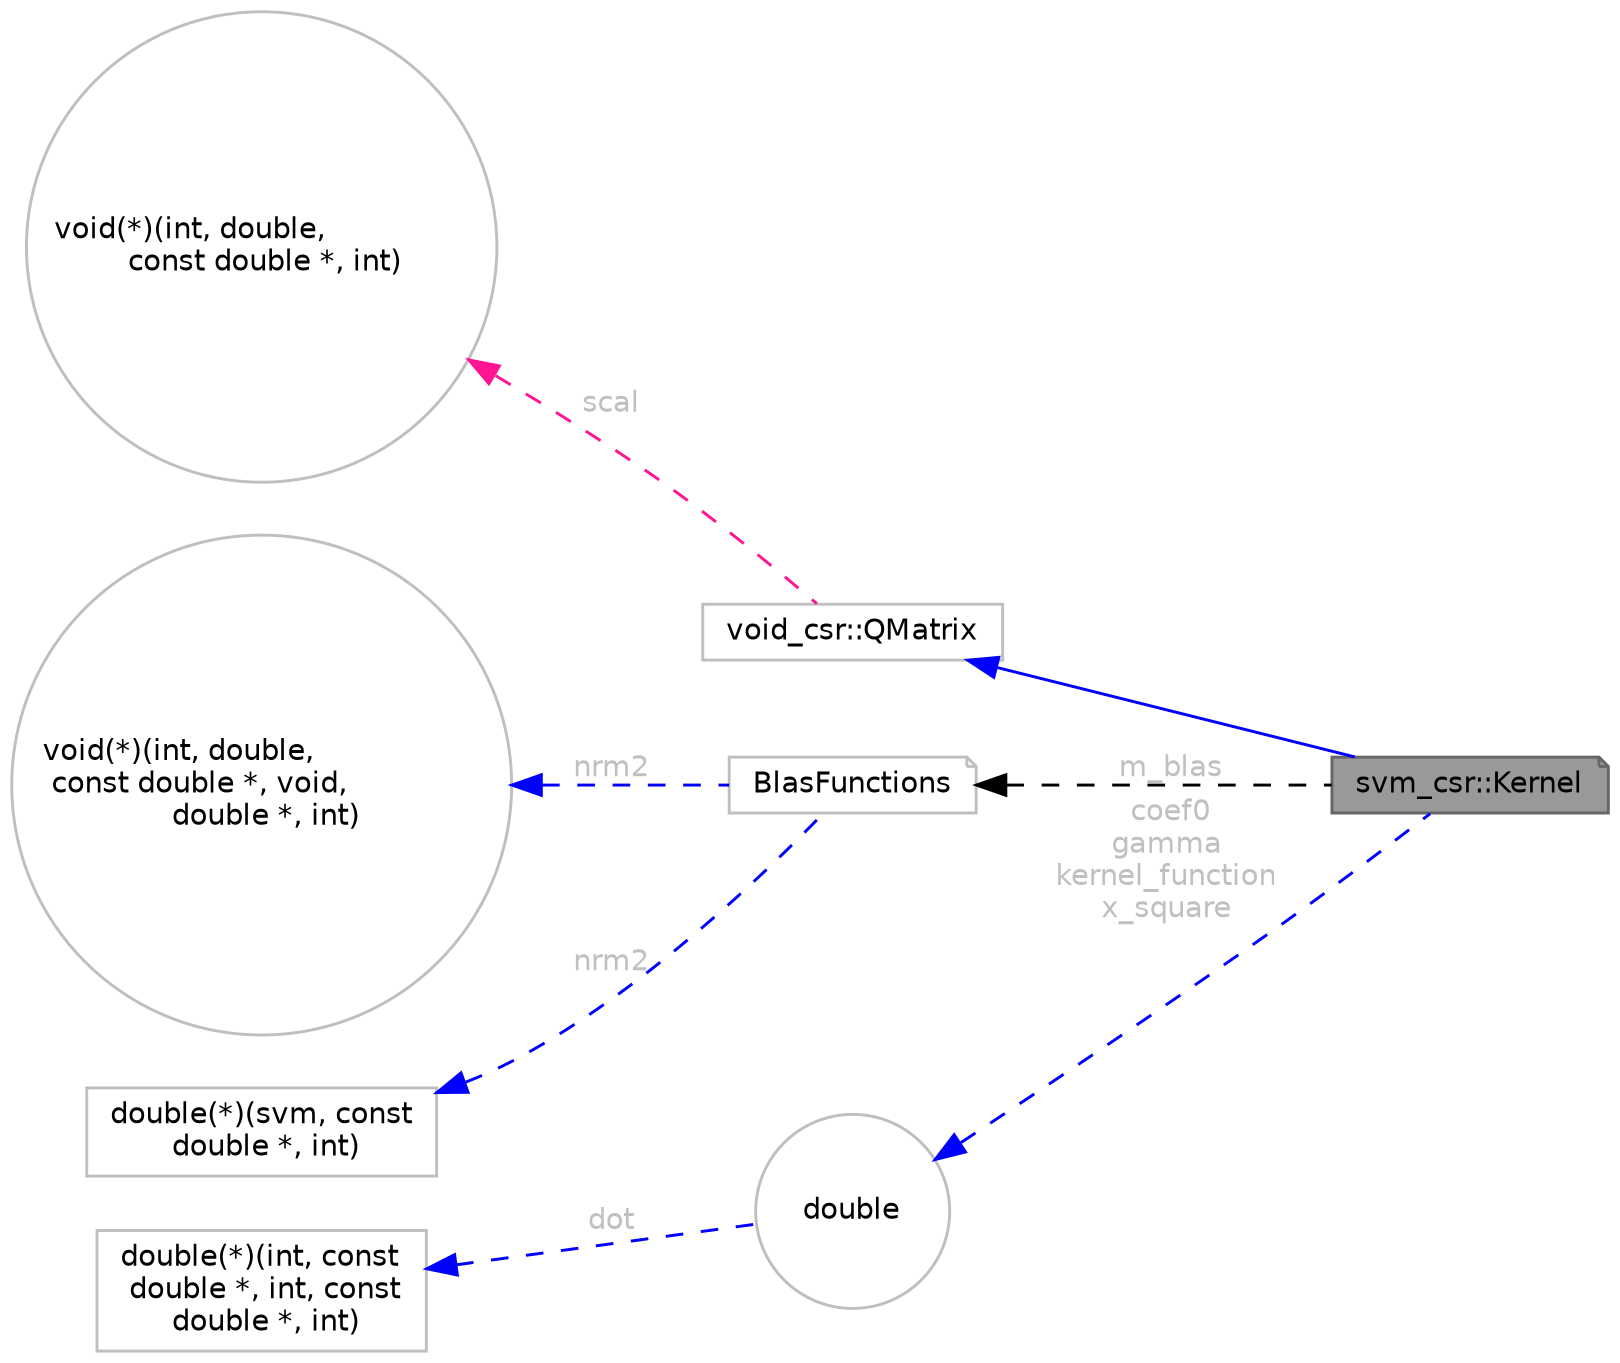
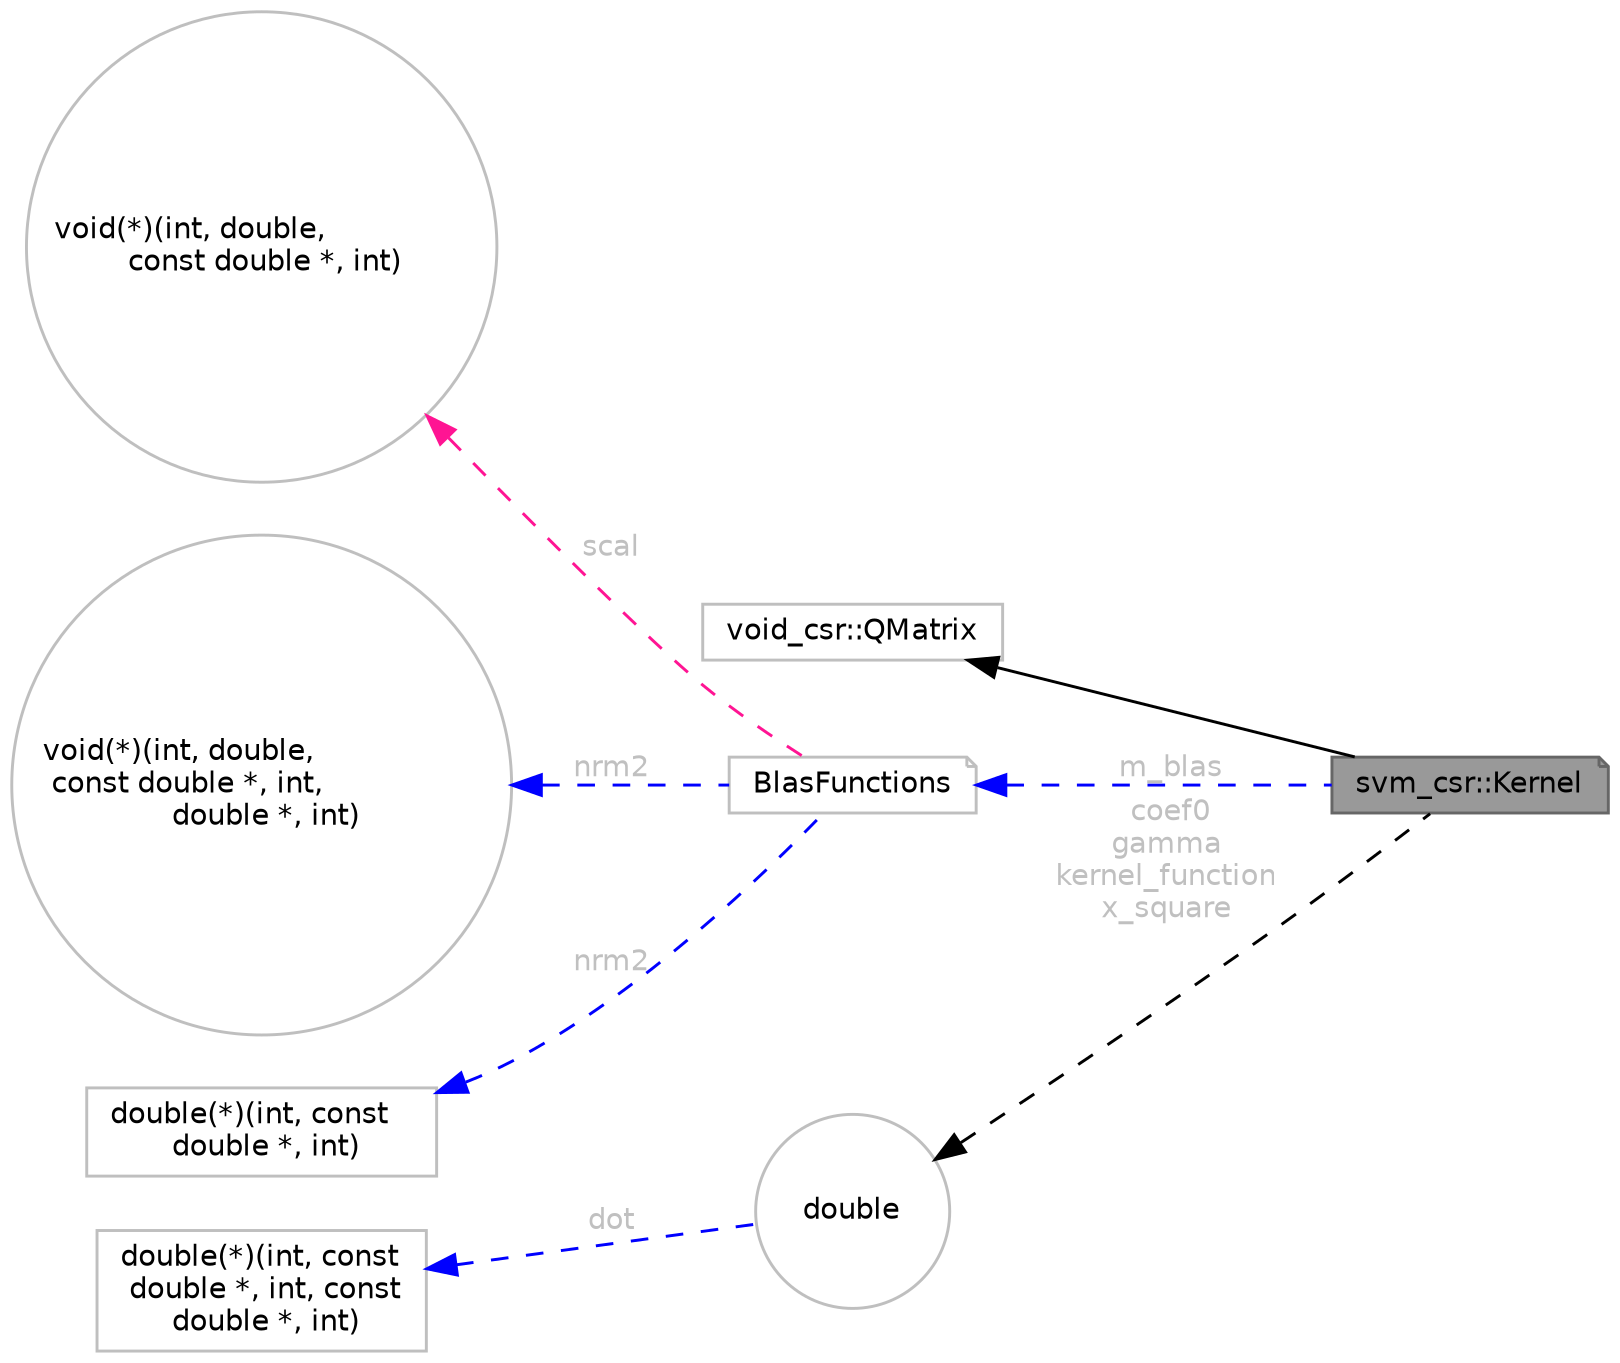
(662, 482) -> (618, 607)
(1176, 712) -> (1176, 712)
(262, 785) -> (262, 785)
(1169, 785) -> (1169, 785)
(1198, 983) -> (1198, 983)
(262, 1132) -> (262, 1132)
